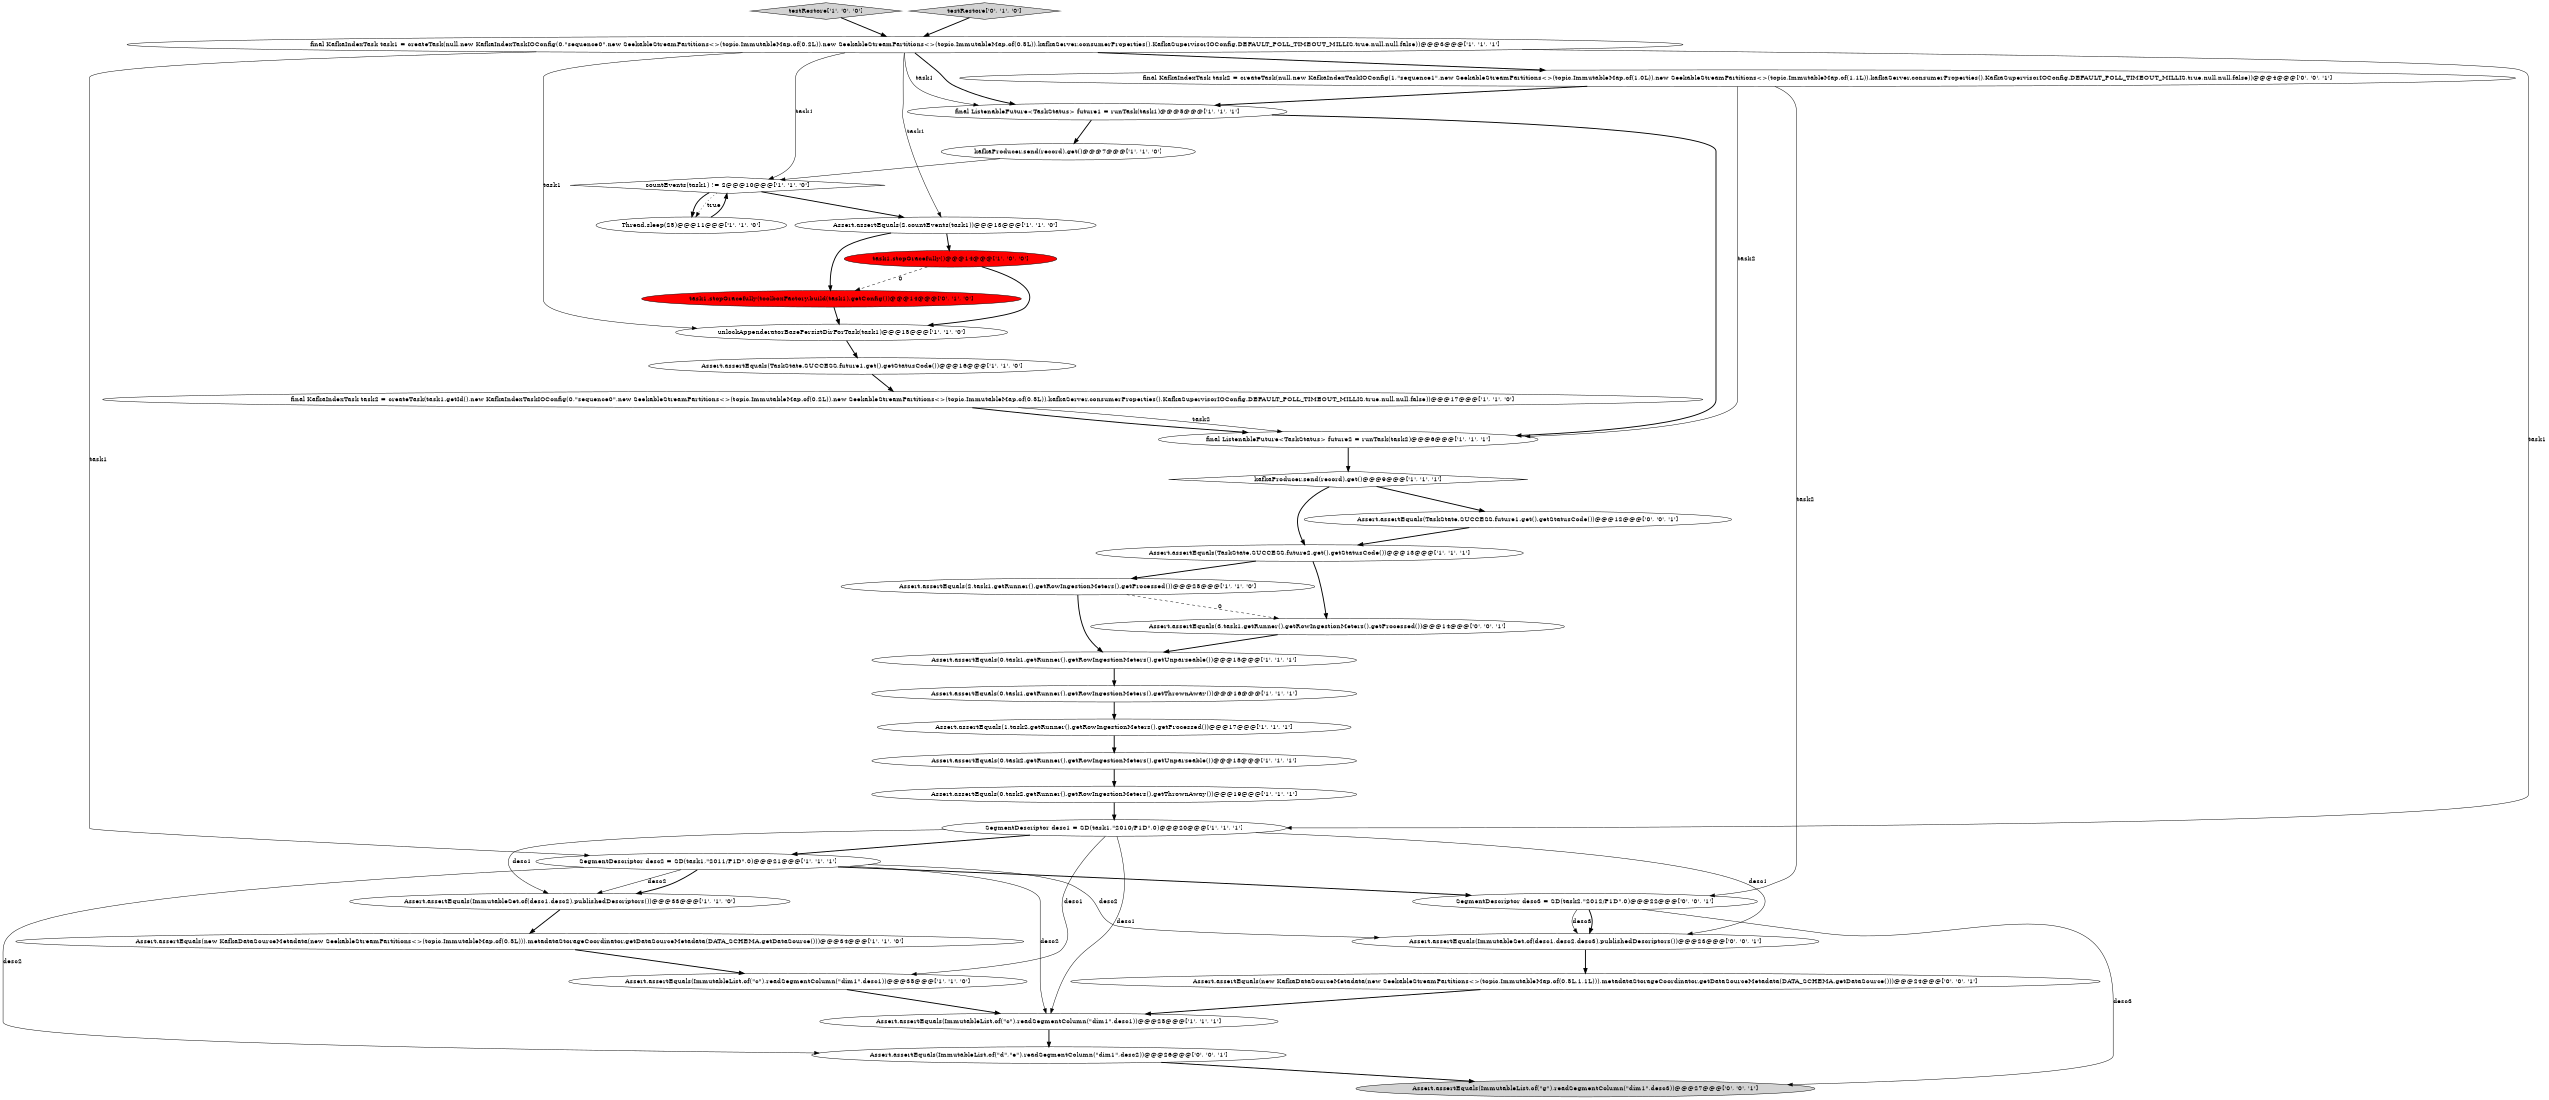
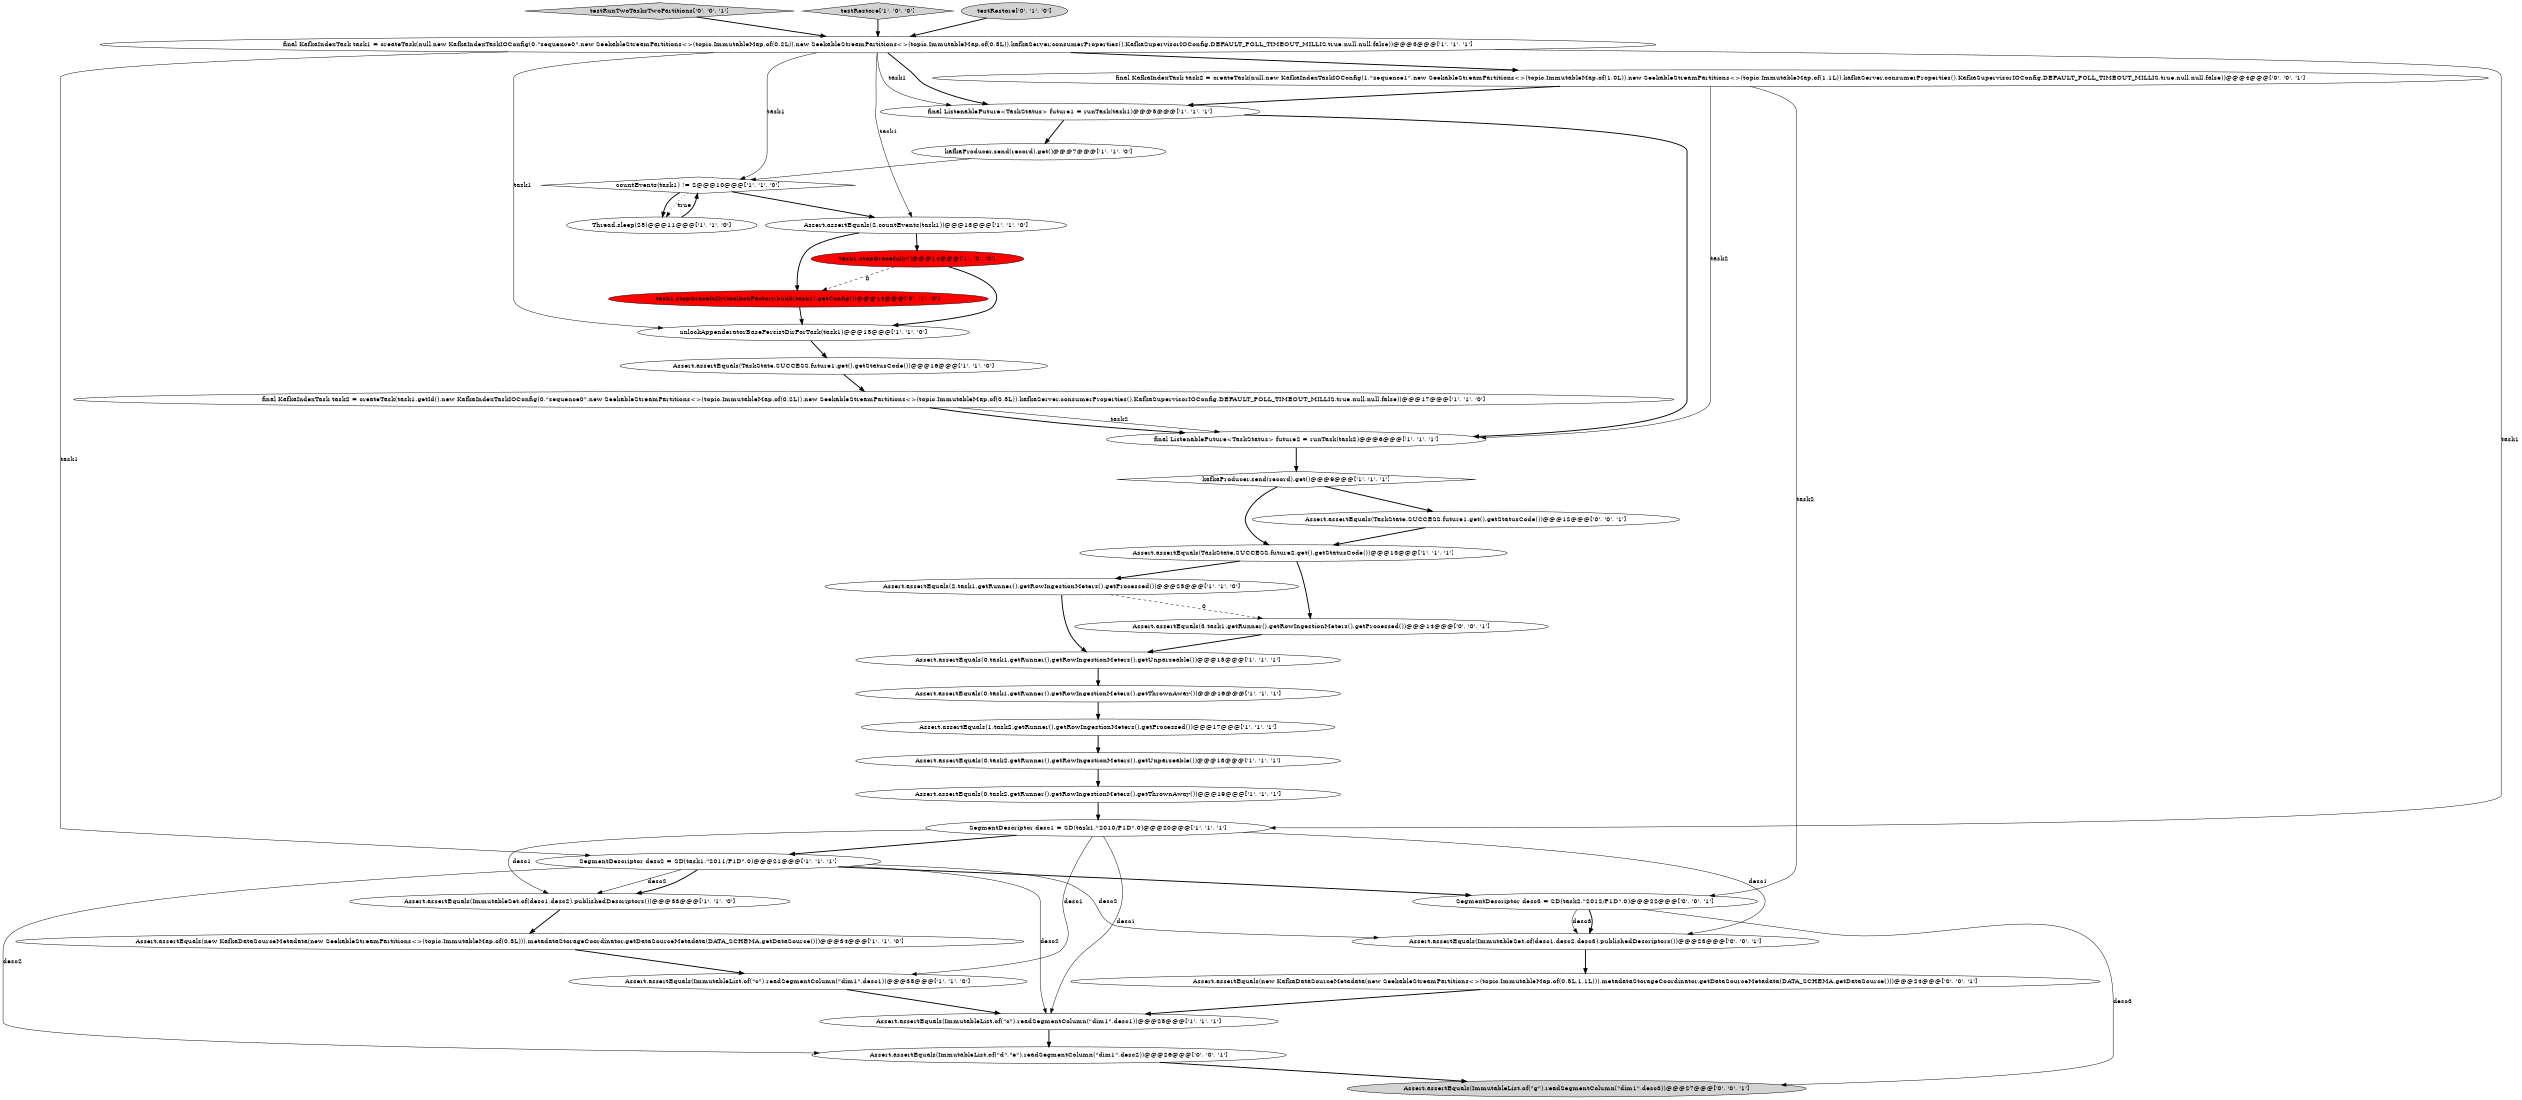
none -> (660, 11)
(985, 11) -> (1014, 11)
